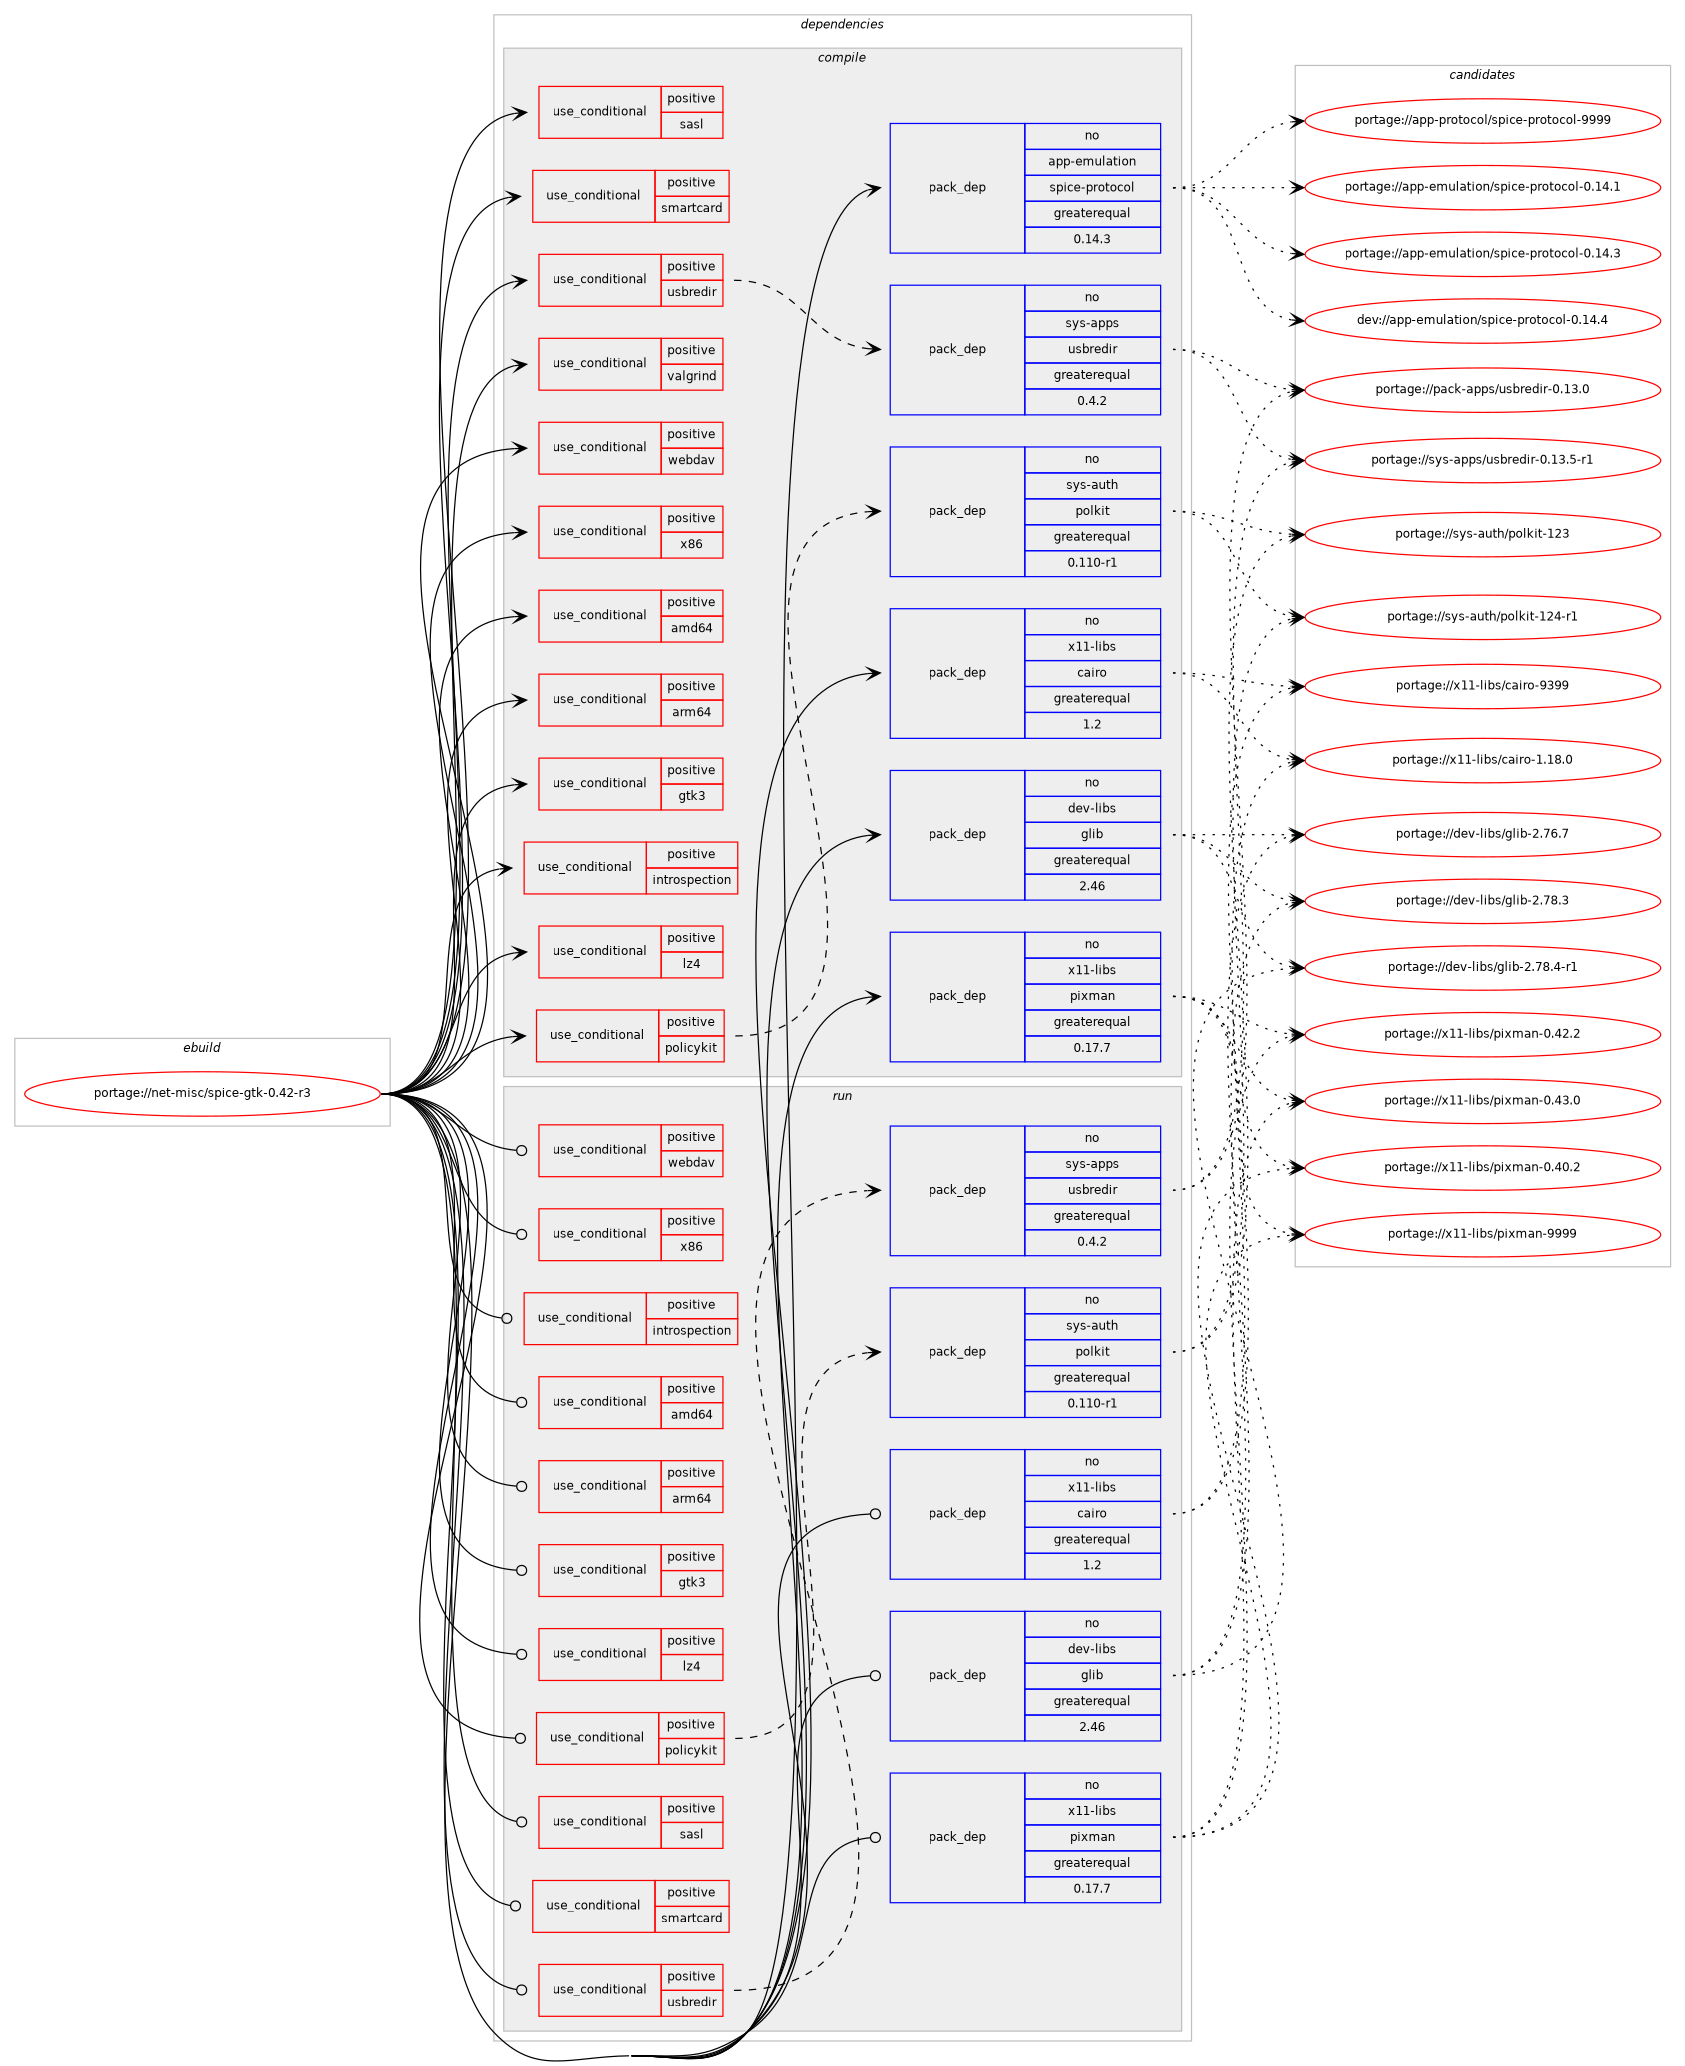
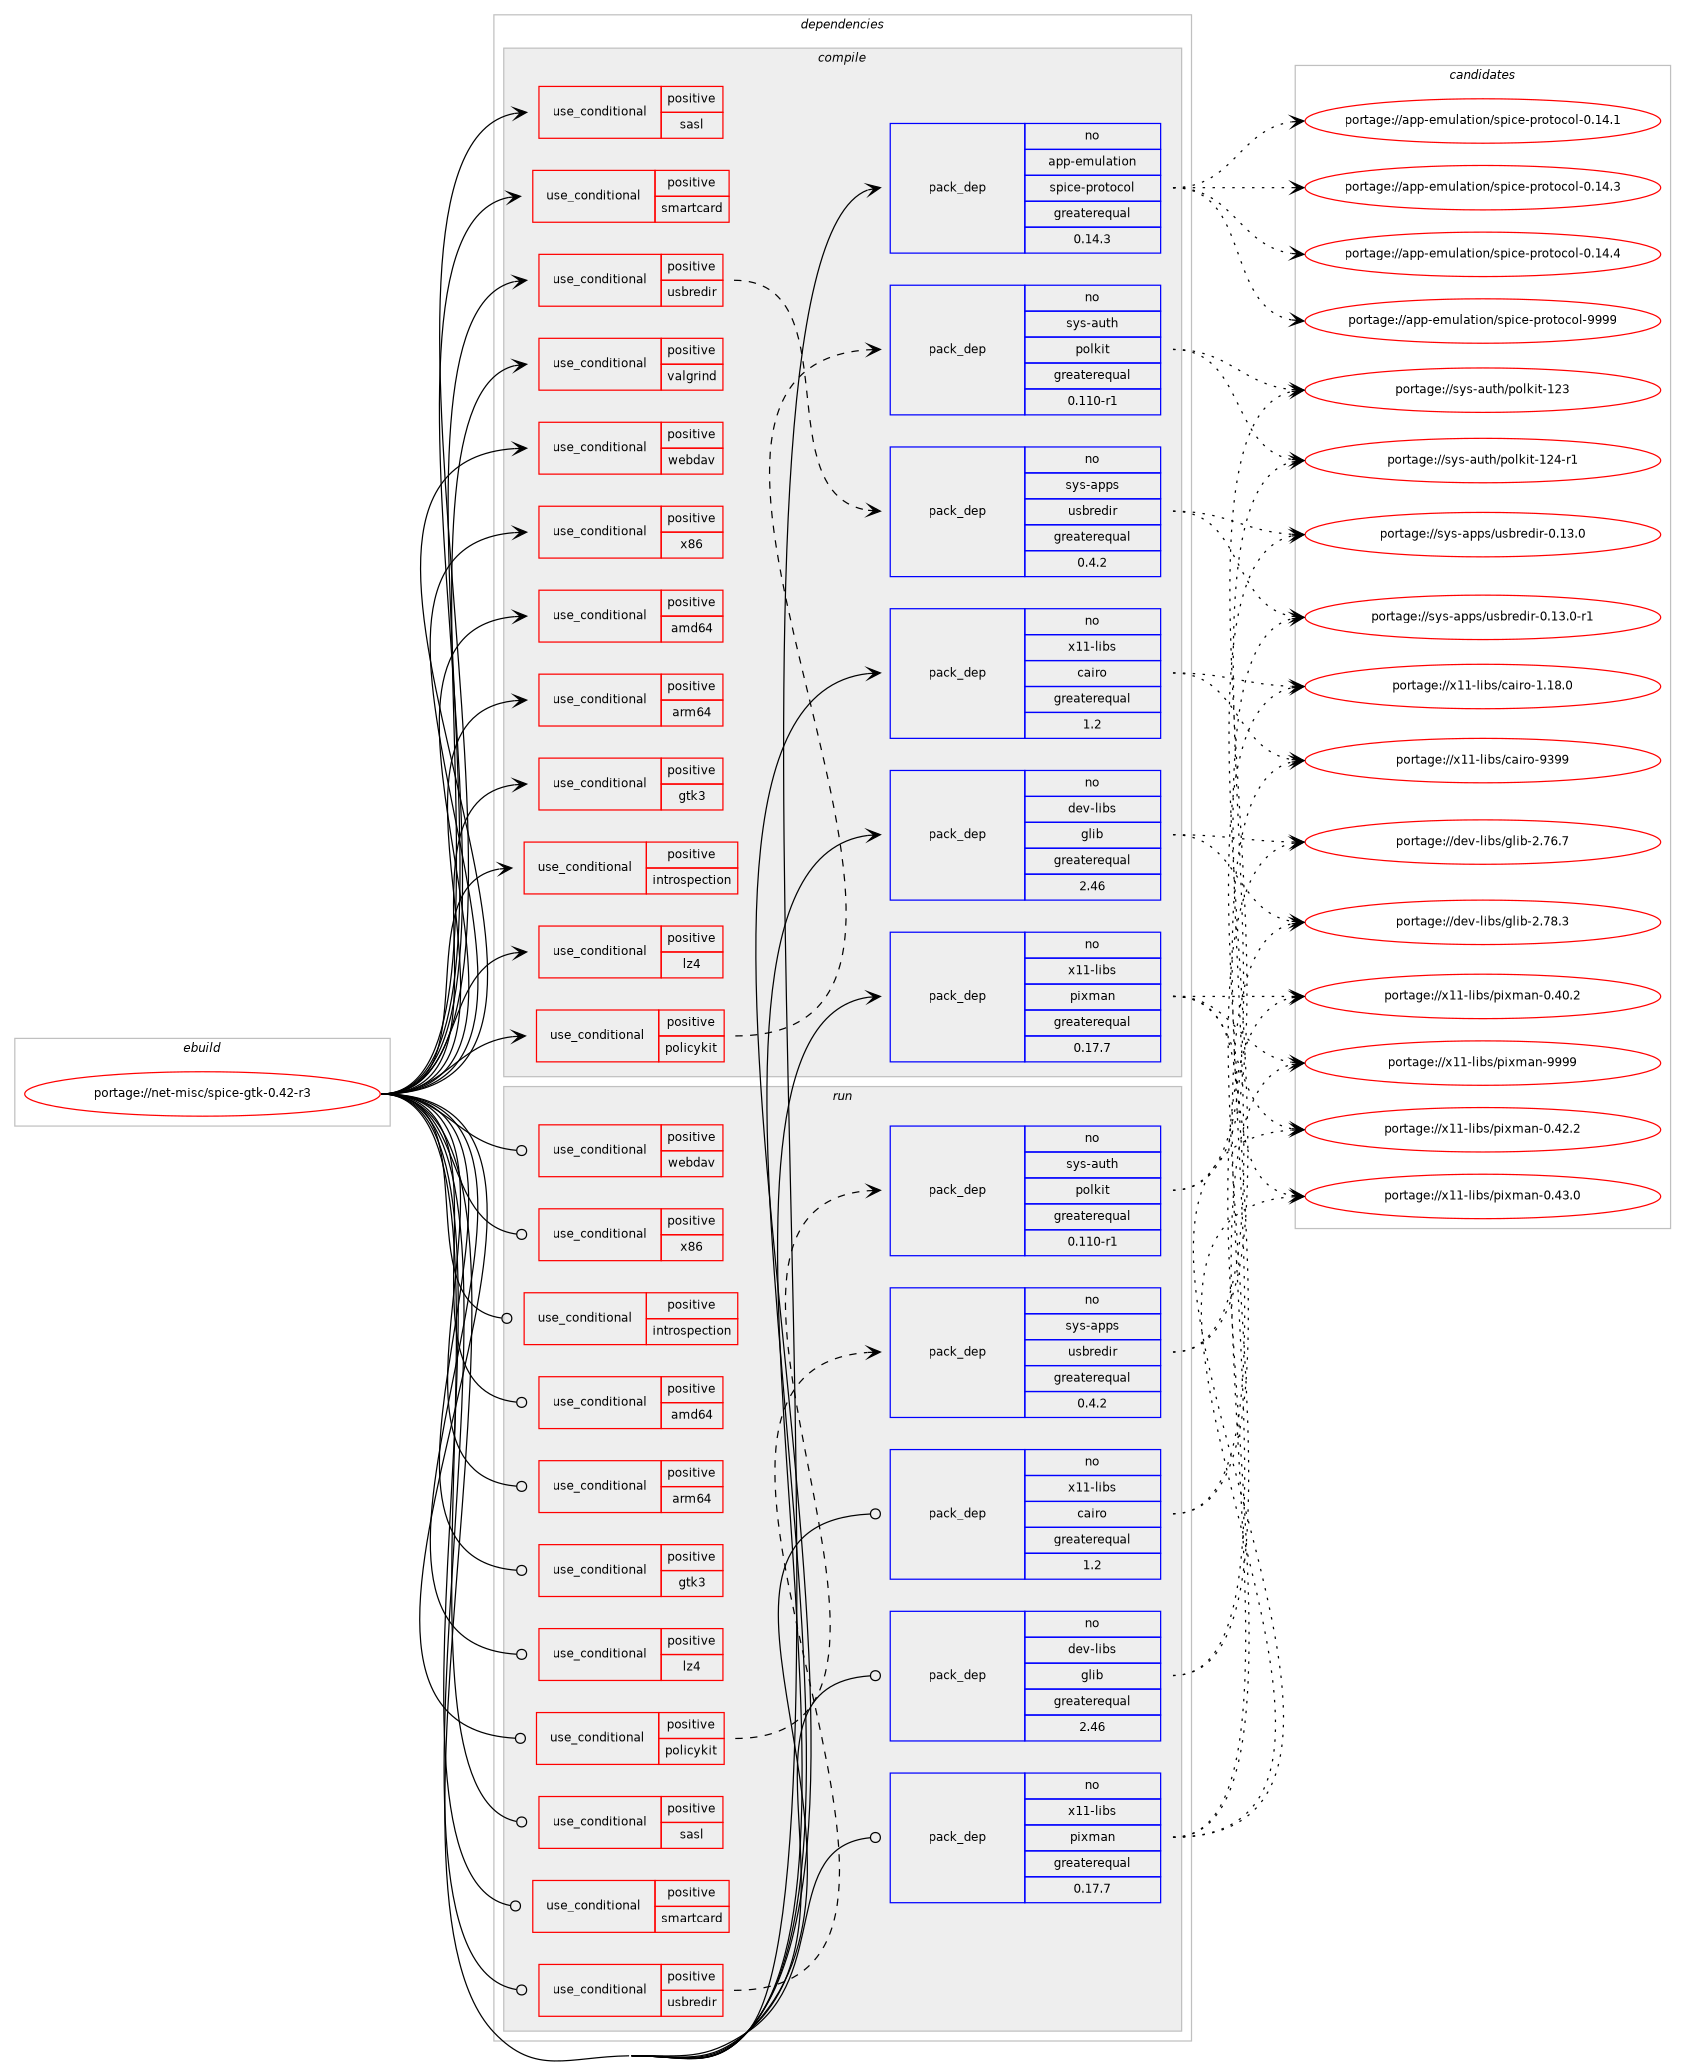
(1483, 121) -> (1483, 321)
(1483, 321) -> (1483, 254)
(1483, 390) -> (1483, 535)
(1483, 461) -> (1483, 617)
(1483, 968) -> none
